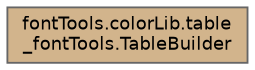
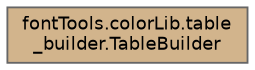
(127, 35) -> (127, 35)
